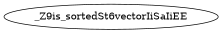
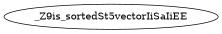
(111, 17) -> (111, 17)
